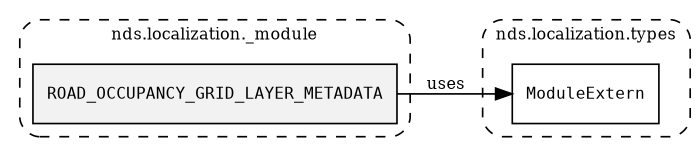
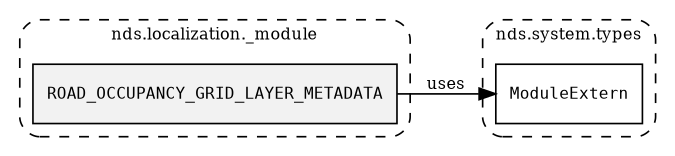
(586, 35) -> (569, 35)
